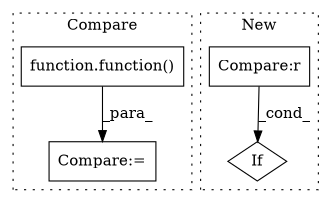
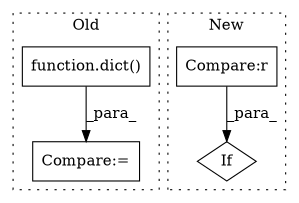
(102, 26) -> (86, 26)
(102, 67) -> (86, 67)
(285, 114) -> (252, 114)
